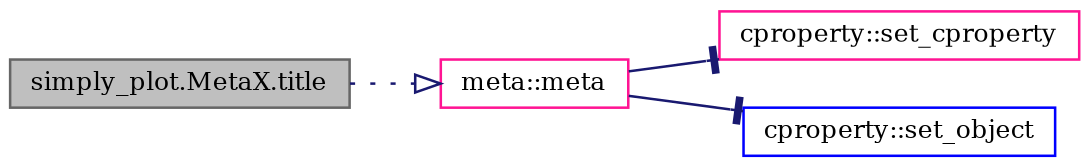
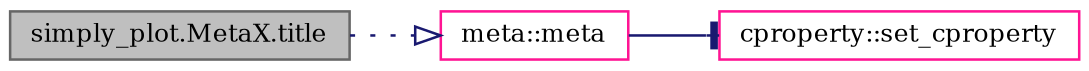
(899, 132) -> none
